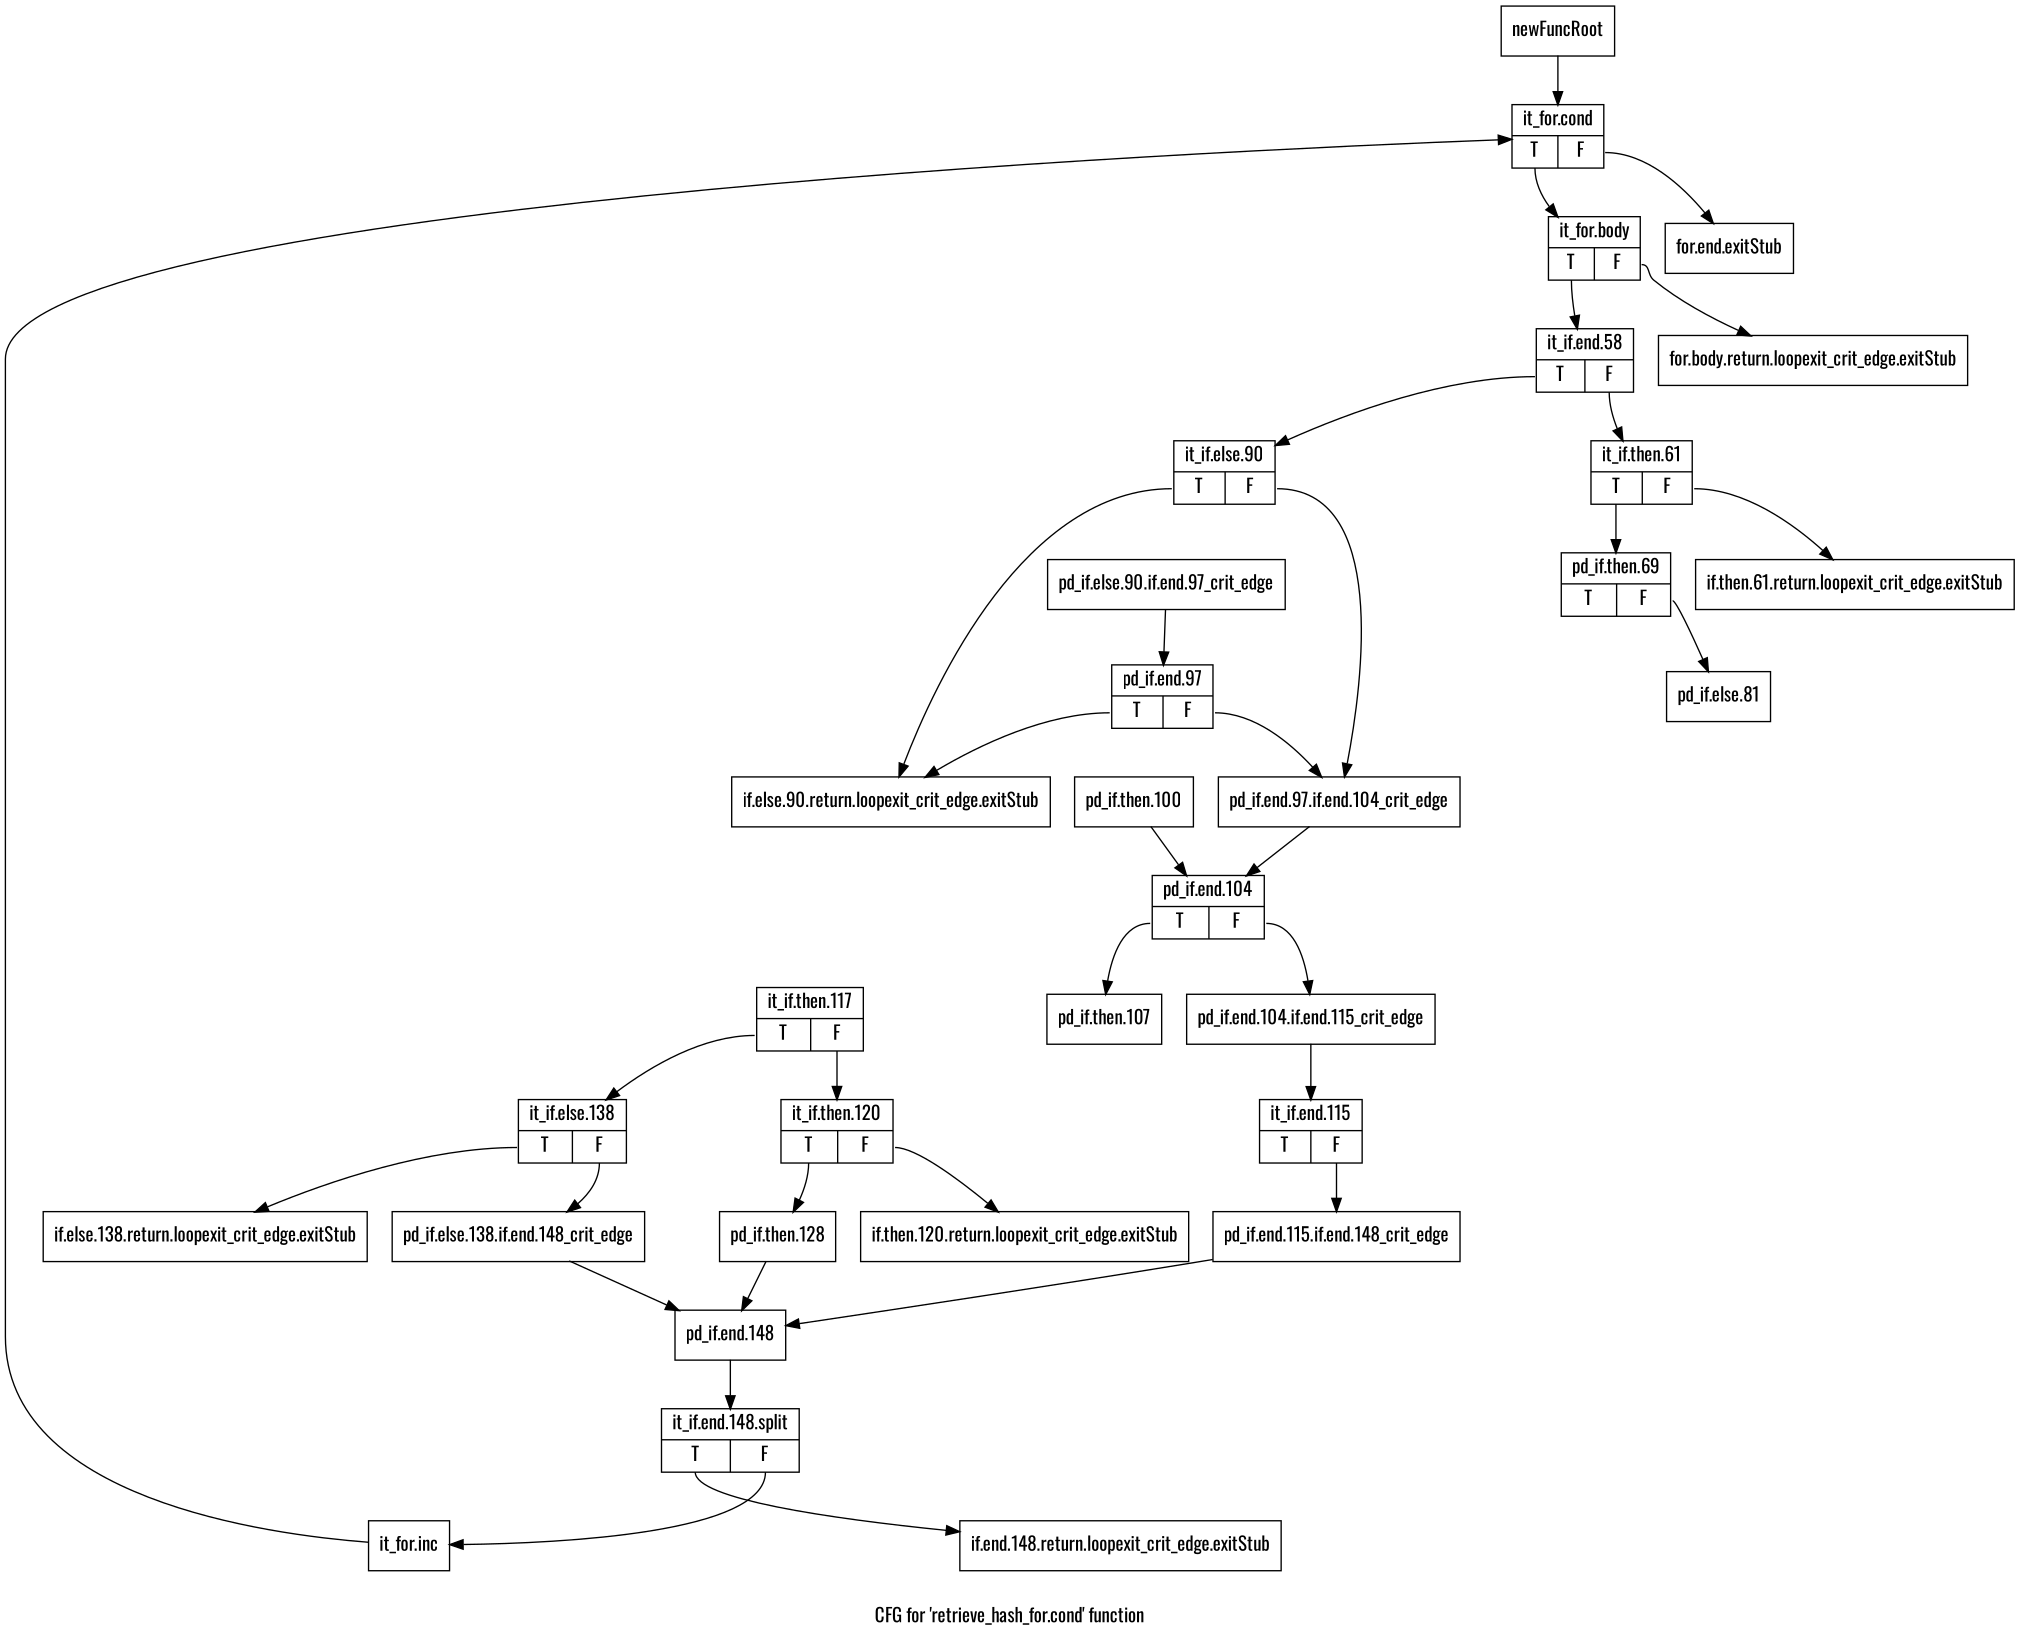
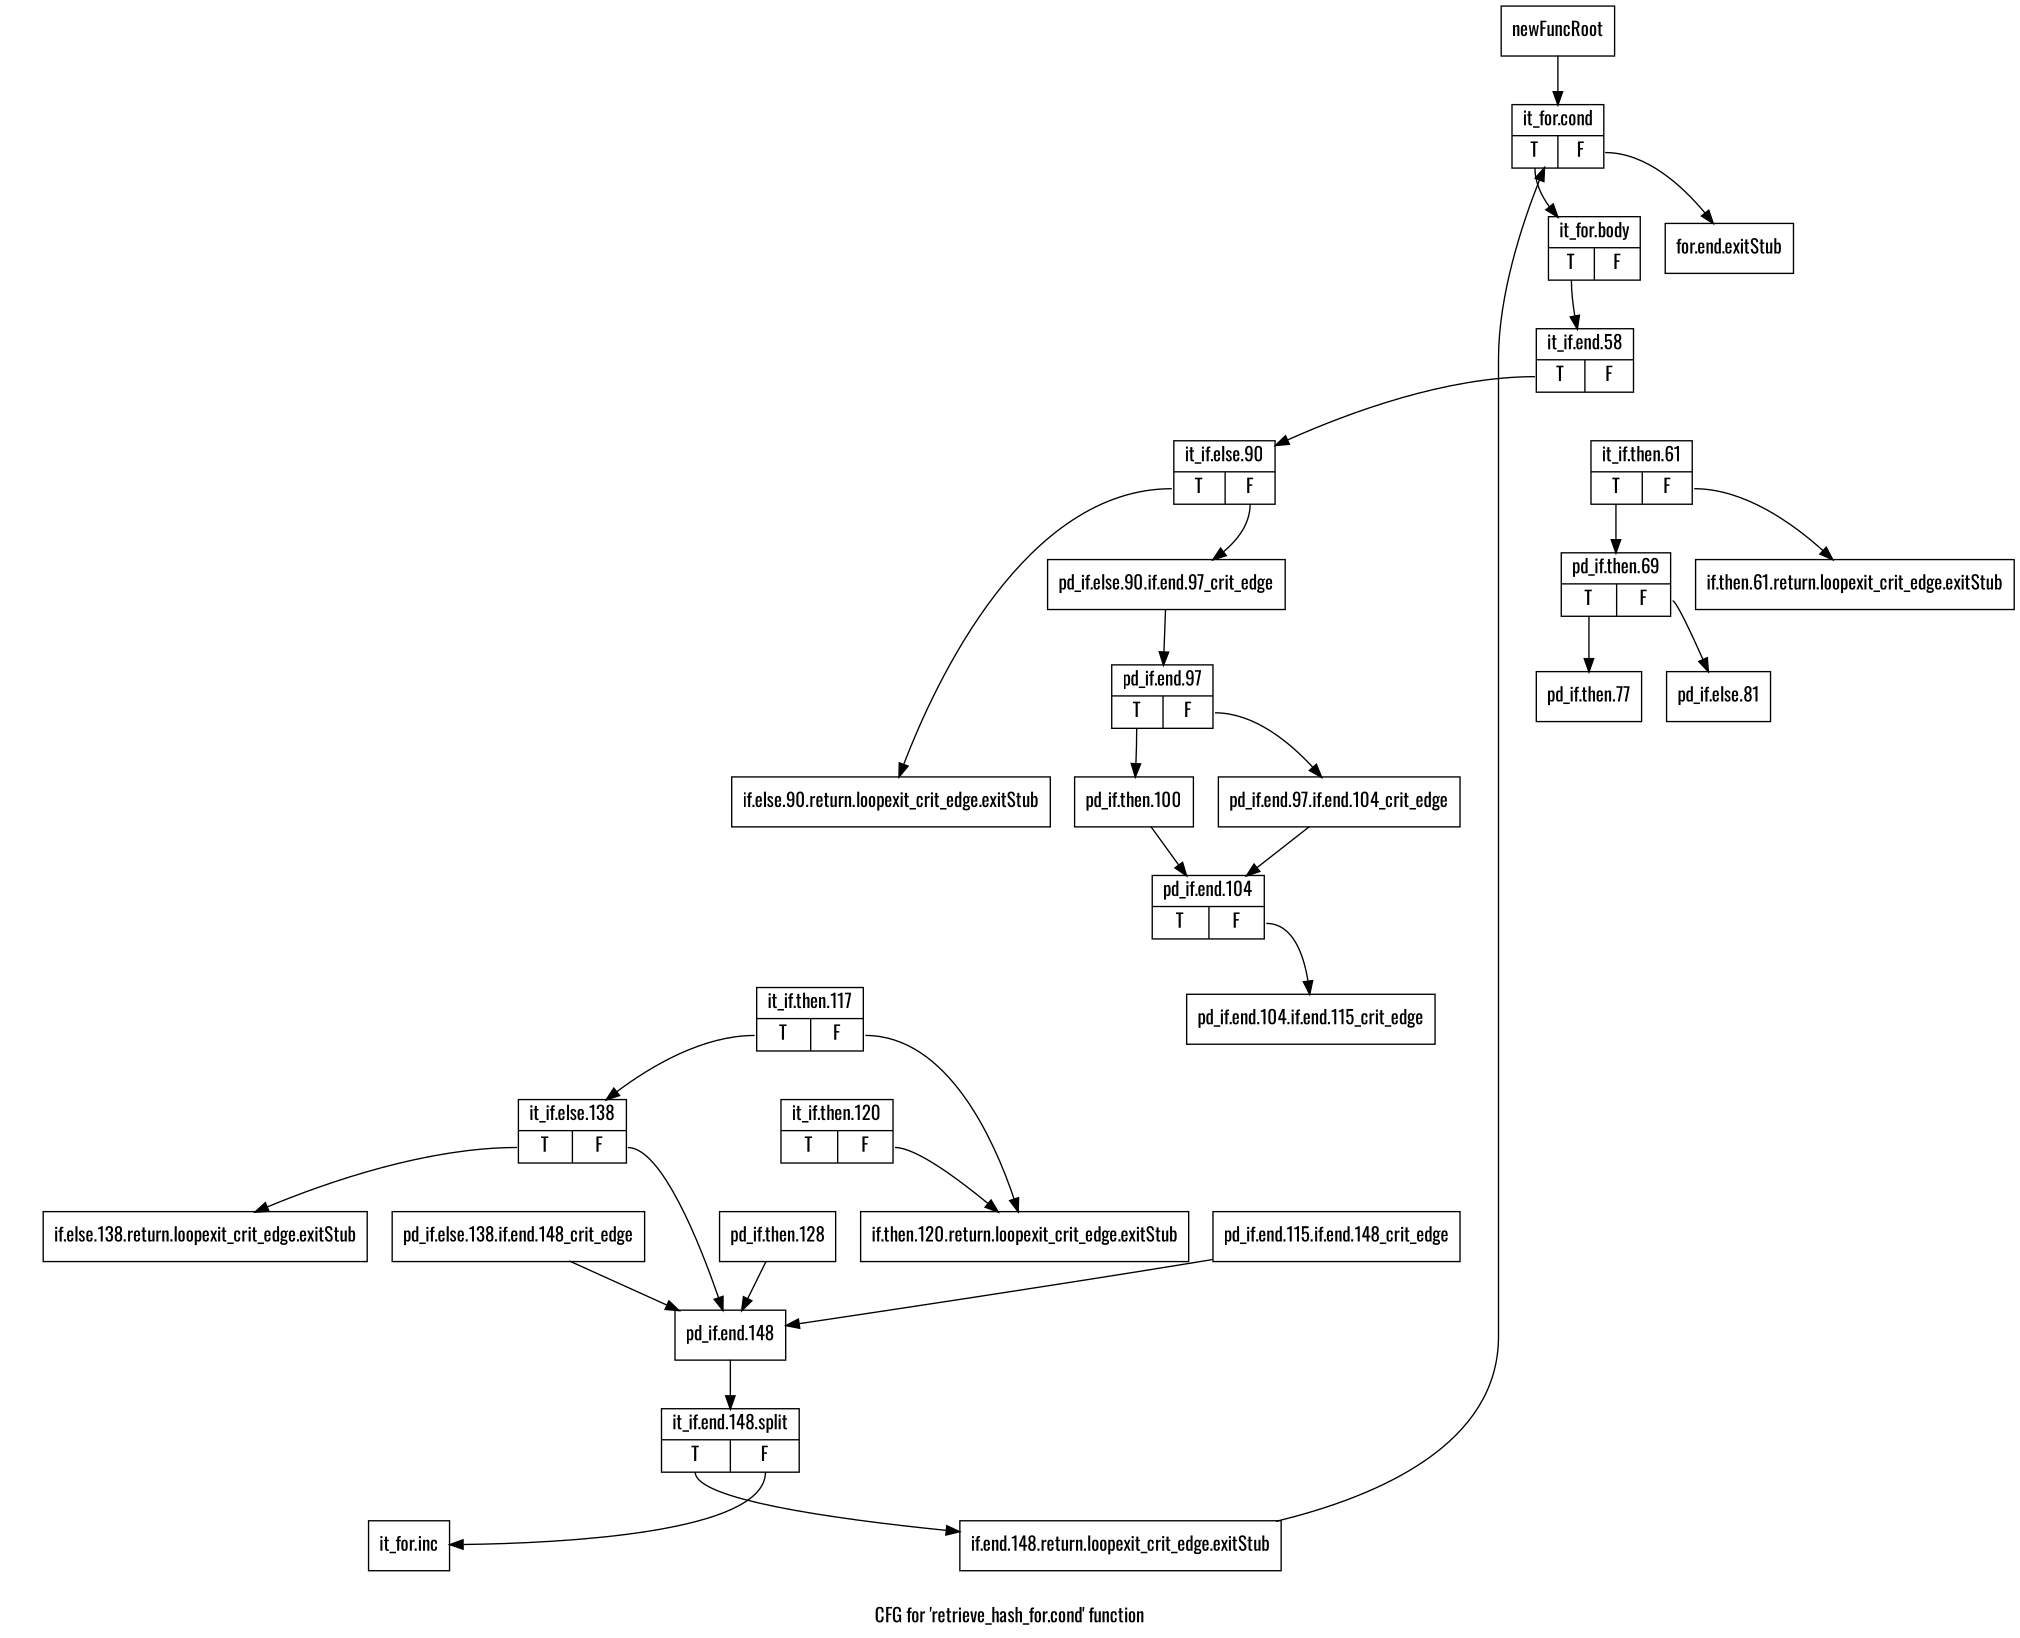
(40, 324) -> (1498, 912)
(1813, 360) -> none
(1612, 411) -> none
(1360, 605) -> (1242, 531)
none -> (1589, 697)
(1020, 731) -> (1136, 746)
(1104, 1019) -> none
(837, 1069) -> (962, 1094)
(1311, 1131) -> none
(806, 1182) -> none
(593, 1186) -> (684, 1214)
